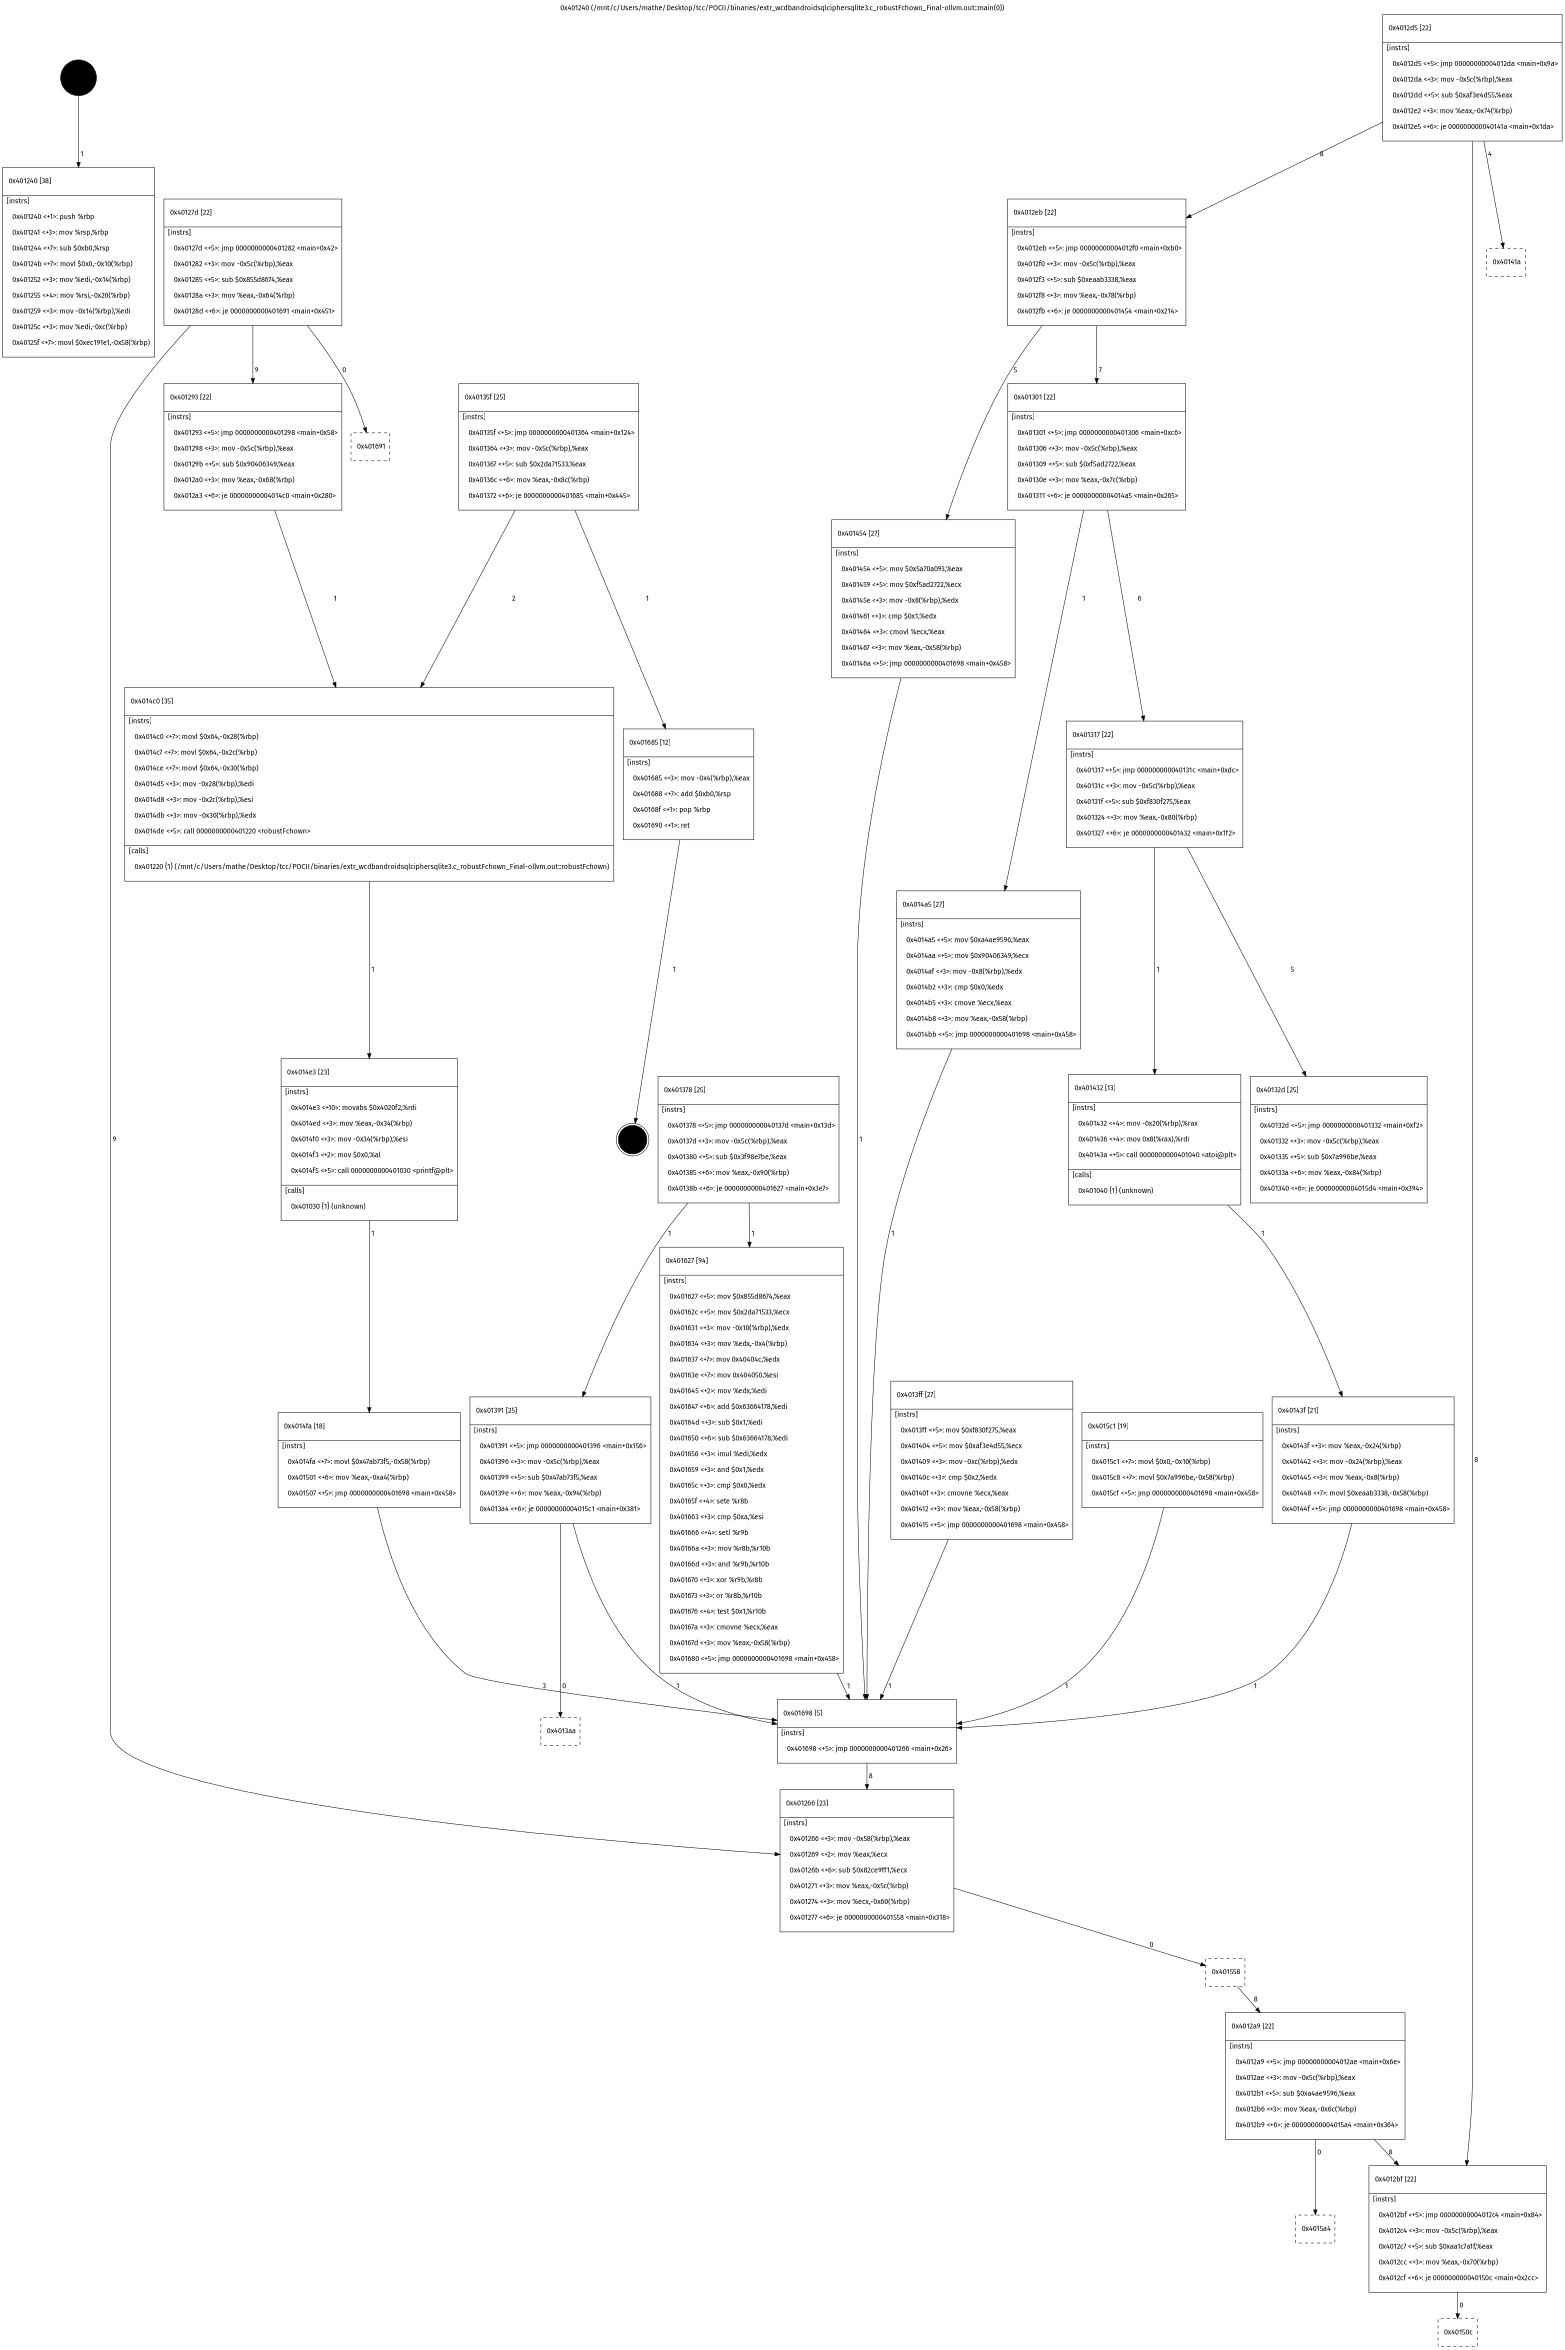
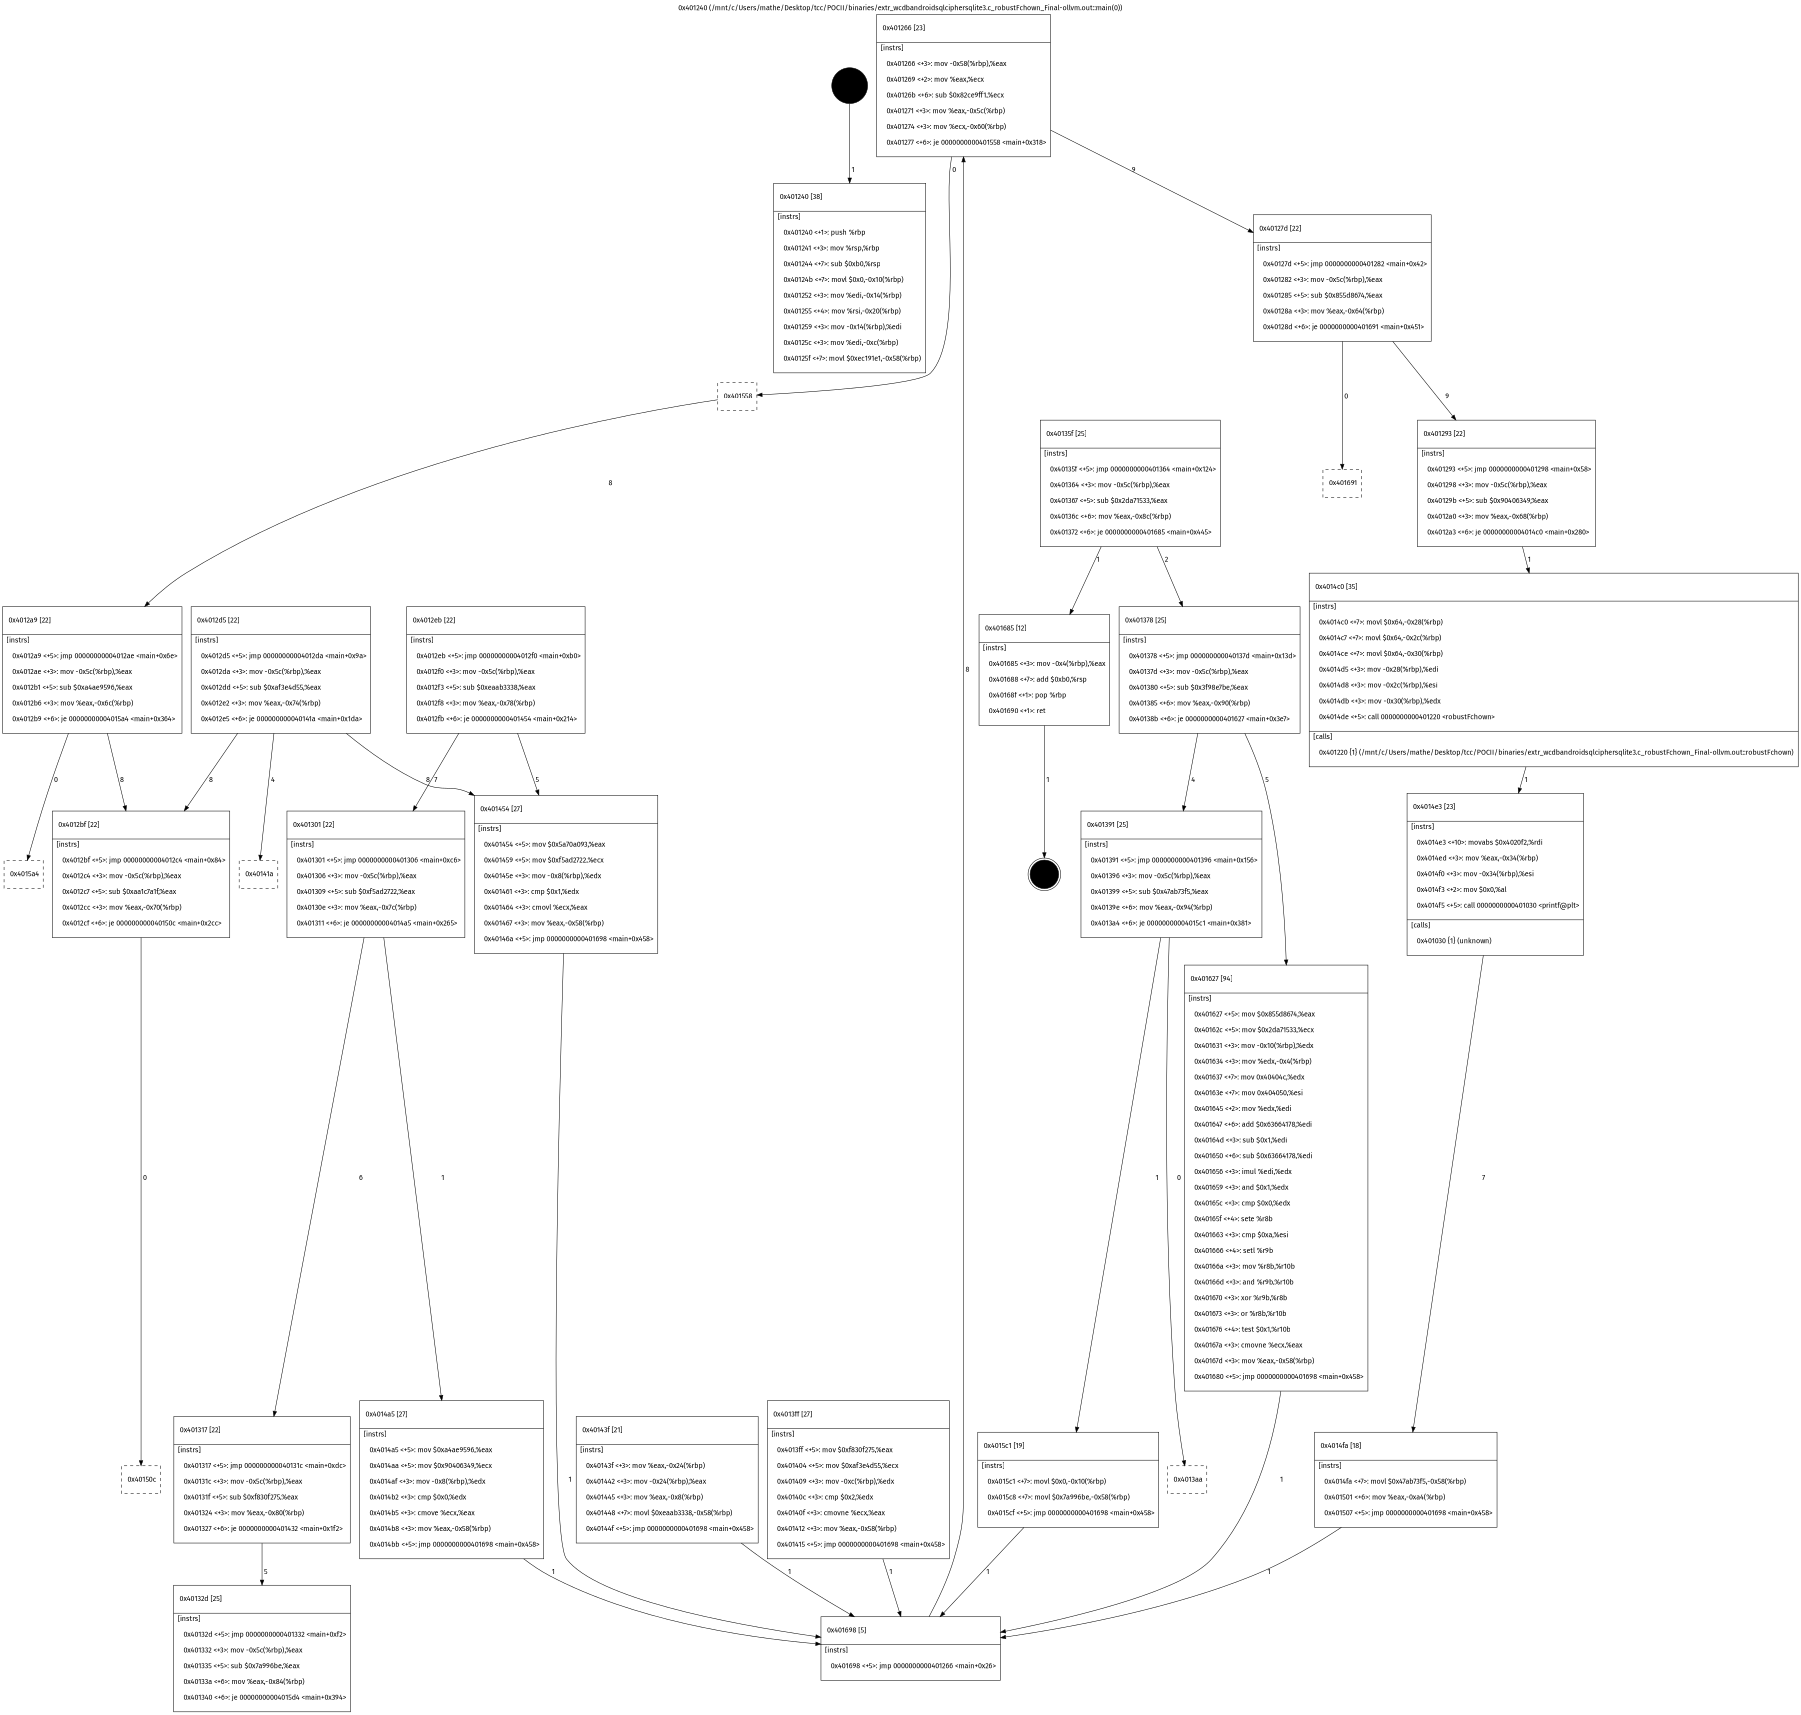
(1287, 169) -> (404, 773)
(469, 597) -> (1169, 574)
(1155, 1140) -> none
(372, 1234) -> (1483, 1178)
(669, 1234) -> (1192, 780)
(752, 1234) -> (1266, 780)
(111, 1358) -> (1150, 180)
(639, 1658) -> (1119, 1182)
(543, 1686) -> (1268, 1572)
